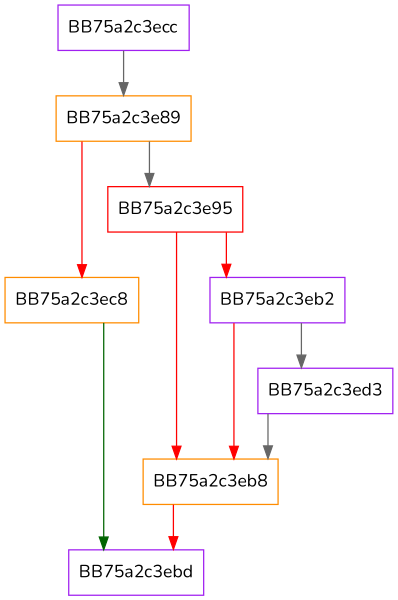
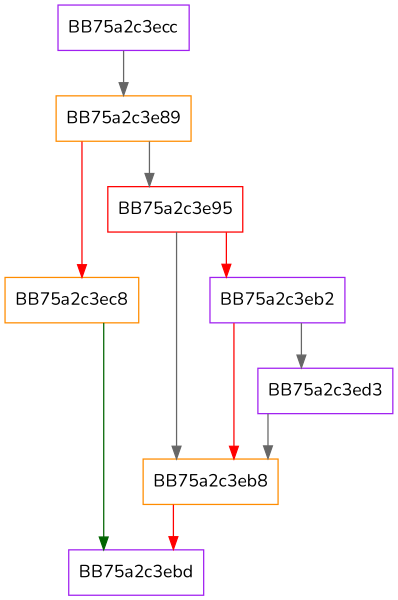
(177, 339) -> (177, 339)
